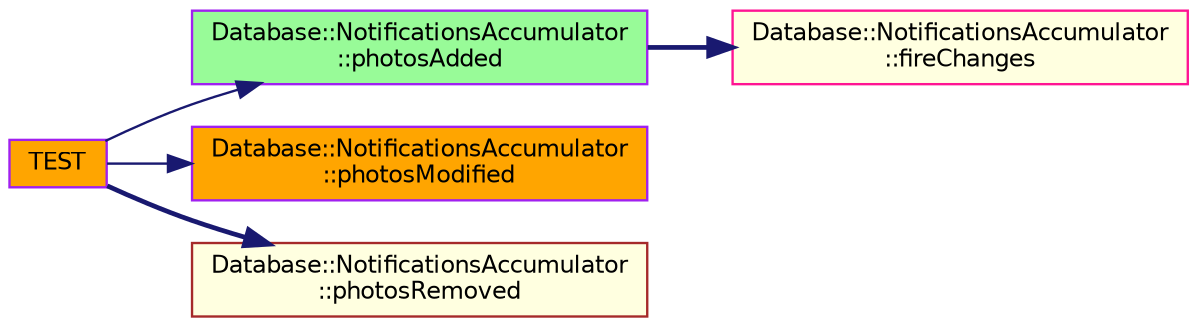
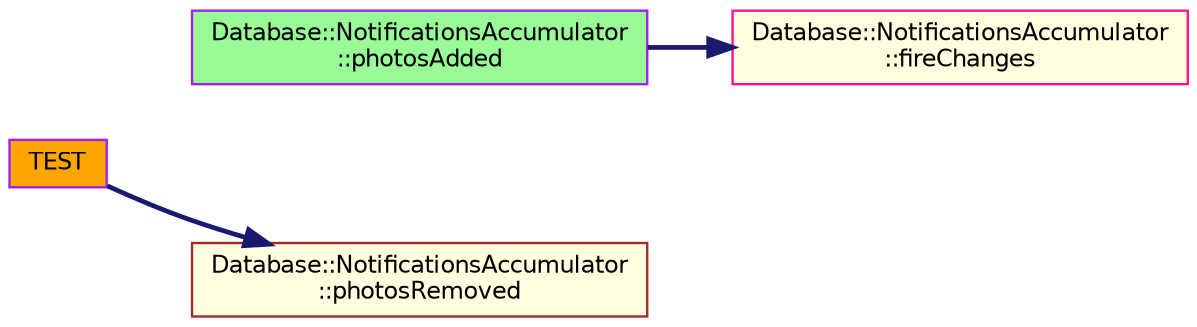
(171, 112) -> none
(420, 164) -> none
